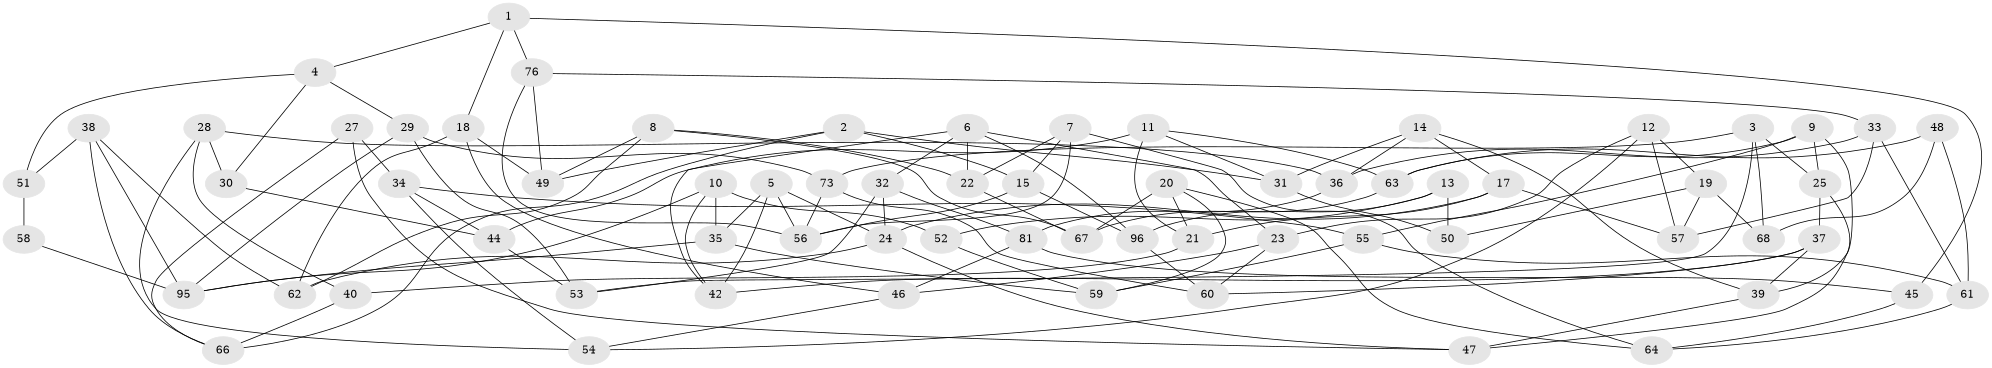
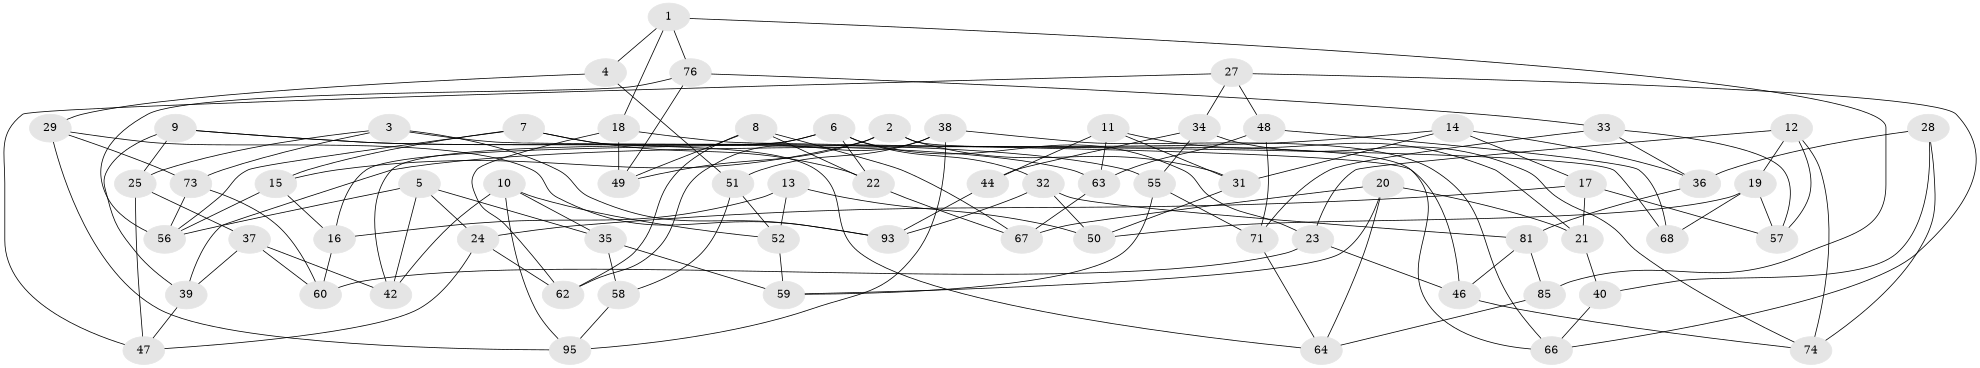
none -> (1250, 104)
(226, 184) -> none
none -> (754, 209)
(884, 212) -> (1070, 212)
(1137, 239) -> (335, 239)
(449, 264) -> (611, 263)
(577, 295) -> (888, 239)
(1912, 295) -> (1545, 295)
(1968, 295) -> (1257, 239)
(589, 351) -> (1811, 351)
